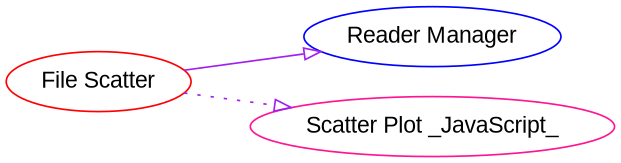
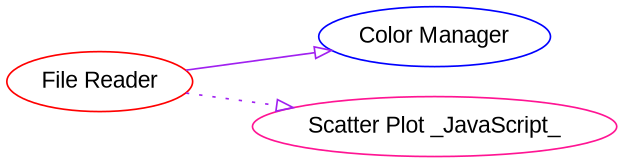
(432, 37) -> (435, 37)
(99, 82) -> (100, 82)
